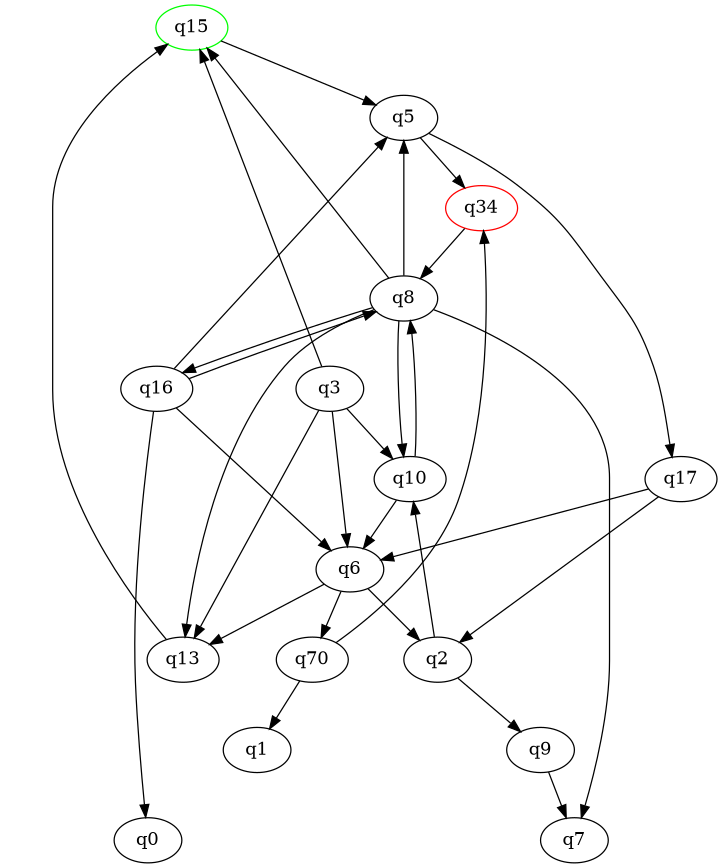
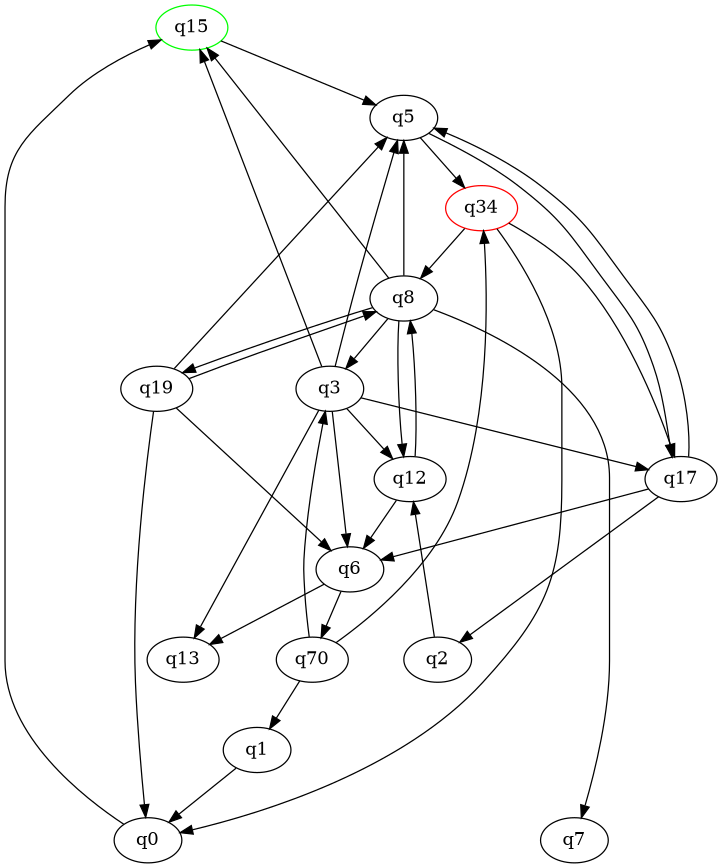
none -> (363, 259)
none -> (613, 262)
none -> (611, 318)
(53, 341) -> (5, 424)
(157, 389) -> (157, 389)
none -> (499, 432)
(239, 439) -> (371, 339)
(410, 479) -> (410, 479)
none -> (305, 541)
(389, 610) -> none
none -> (532, 619)
(541, 750) -> none
none -> (208, 791)
